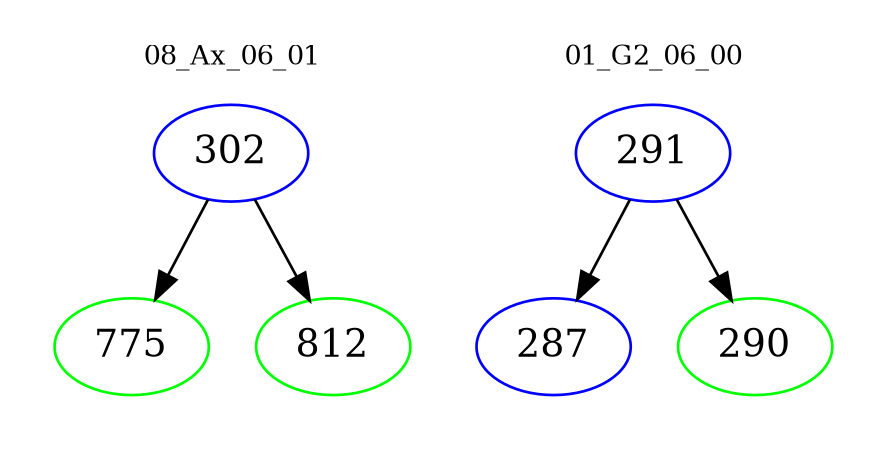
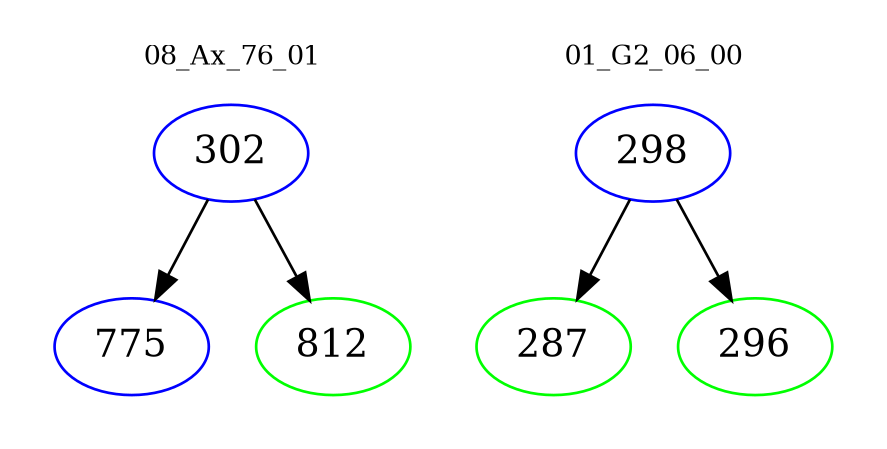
(232, 58) -> (232, 58)
(653, 153) -> (653, 153)
(132, 347) -> (132, 347)
(554, 347) -> (554, 347)
(755, 347) -> (755, 347)
